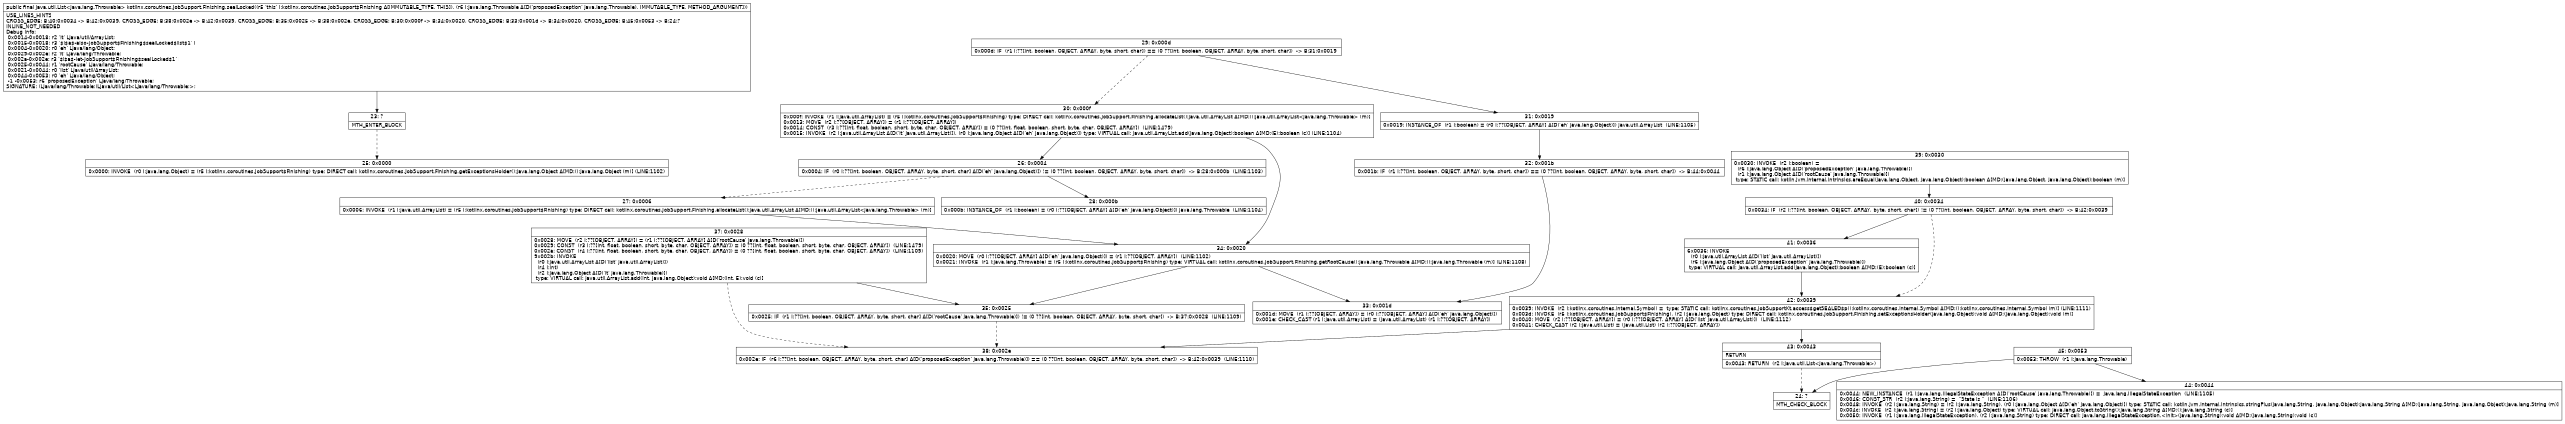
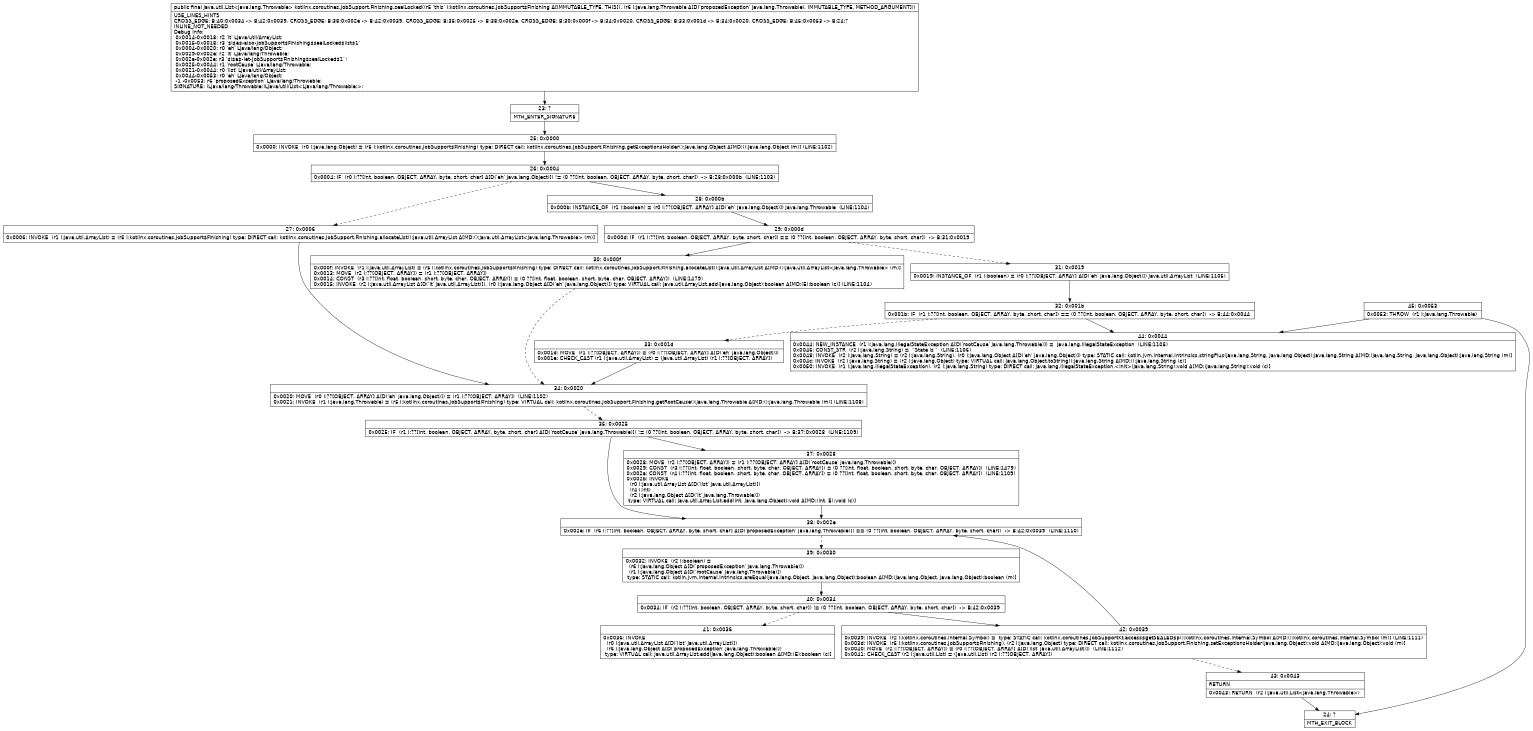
(1123, 79) -> (720, 249)
(1346, 84) -> (928, 253)
(377, 125) -> (545, 117)
(377, 143) -> (545, 126)
(1052, 147) -> (545, 156)
(1778, 164) -> (669, 561)
(1279, 186) -> (533, 330)
none -> (748, 218)
(1878, 226) -> (782, 618)
(1710, 251) -> (626, 638)
(557, 257) -> (649, 479)
(1932, 263) -> (942, 619)
(1543, 268) -> (832, 328)
(1802, 282) -> none
(1303, 284) -> (616, 373)
(1110, 285) -> (592, 412)
(906, 293) -> (675, 443)
none -> (1098, 325)
(997, 332) -> (618, 502)
(1802, 334) -> (1215, 665)
(769, 338) -> (821, 510)
(1802, 378) -> (1309, 703)
(1802, 405) -> (1330, 723)
none -> (821, 540)
